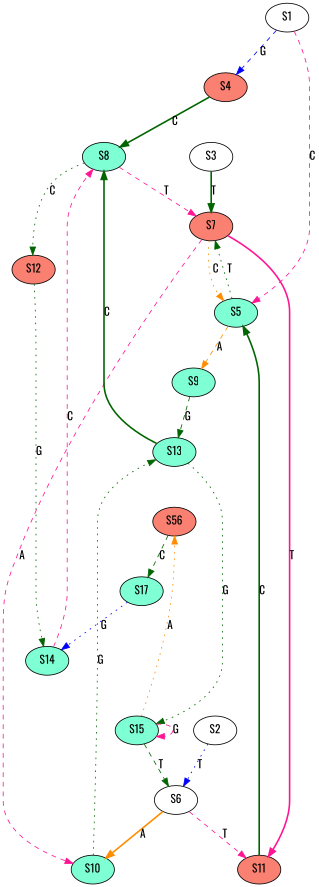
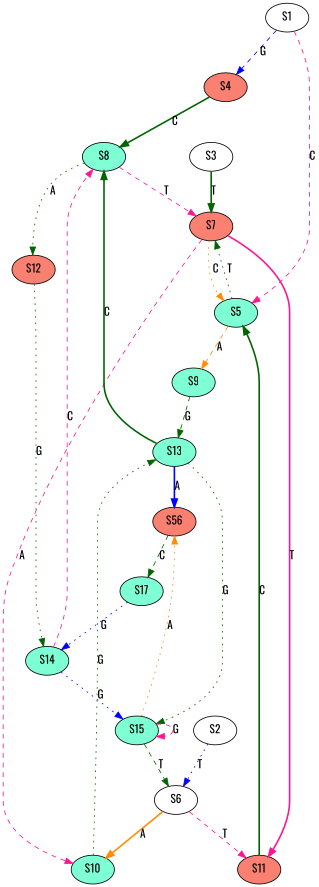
(53, 192) -> (53, 192)
none -> (174, 483)
none -> (89, 693)
